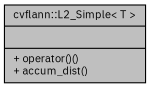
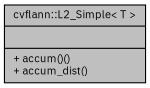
(46, 59) -> (42, 59)
